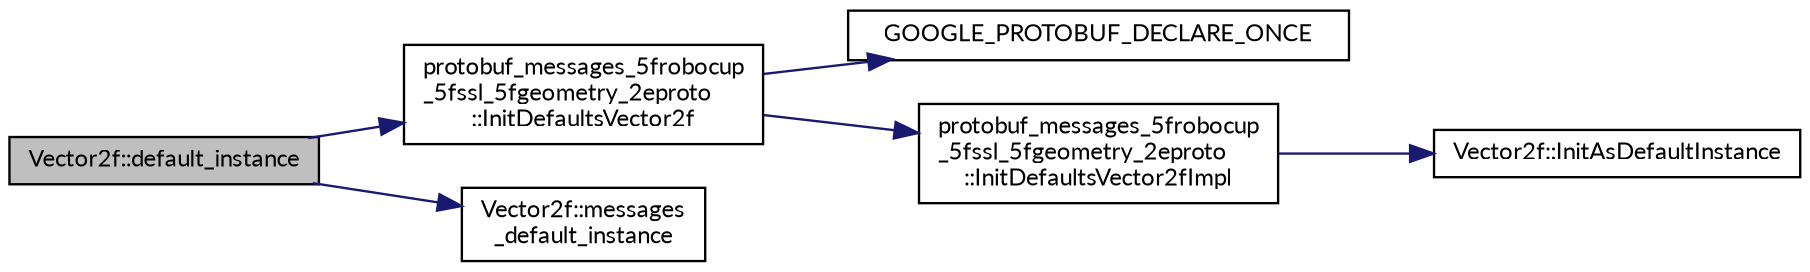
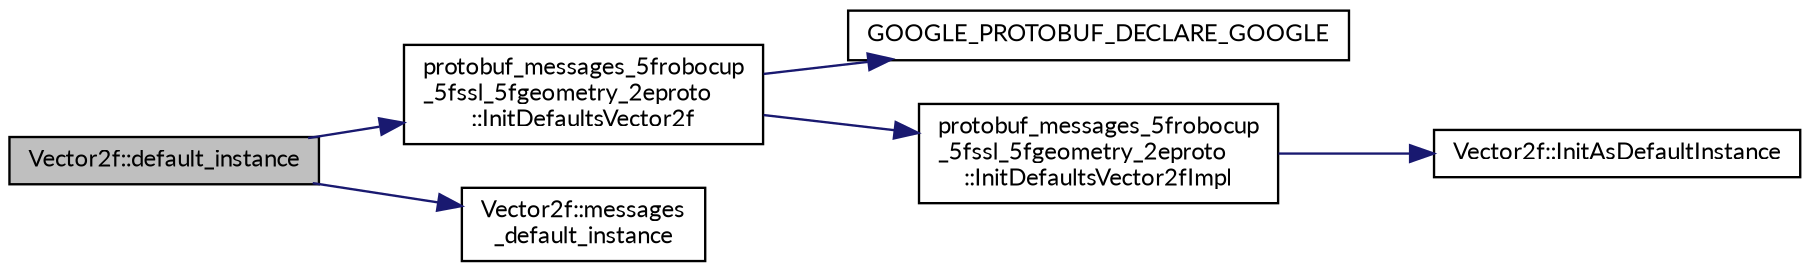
(1099, 35) -> (1099, 35)
